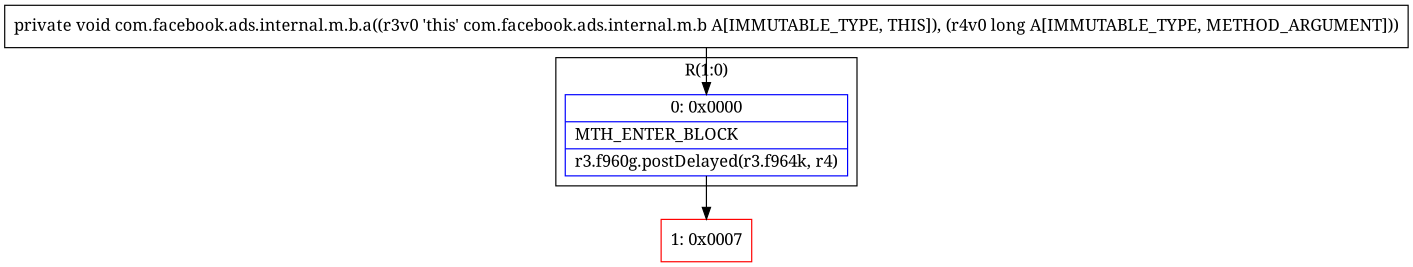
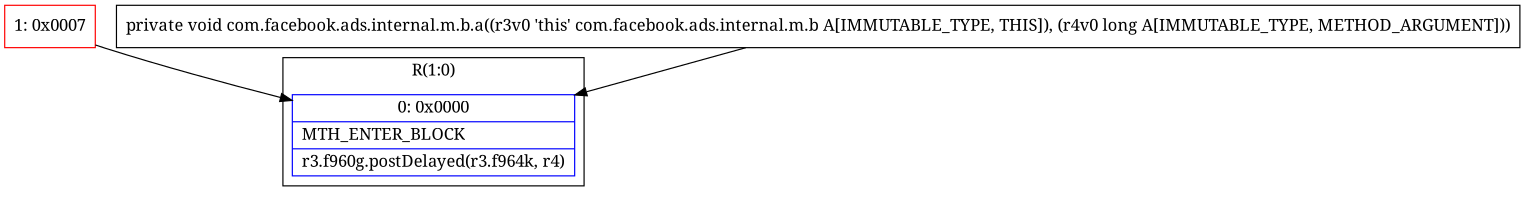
(706, 193) -> (187, 73)
